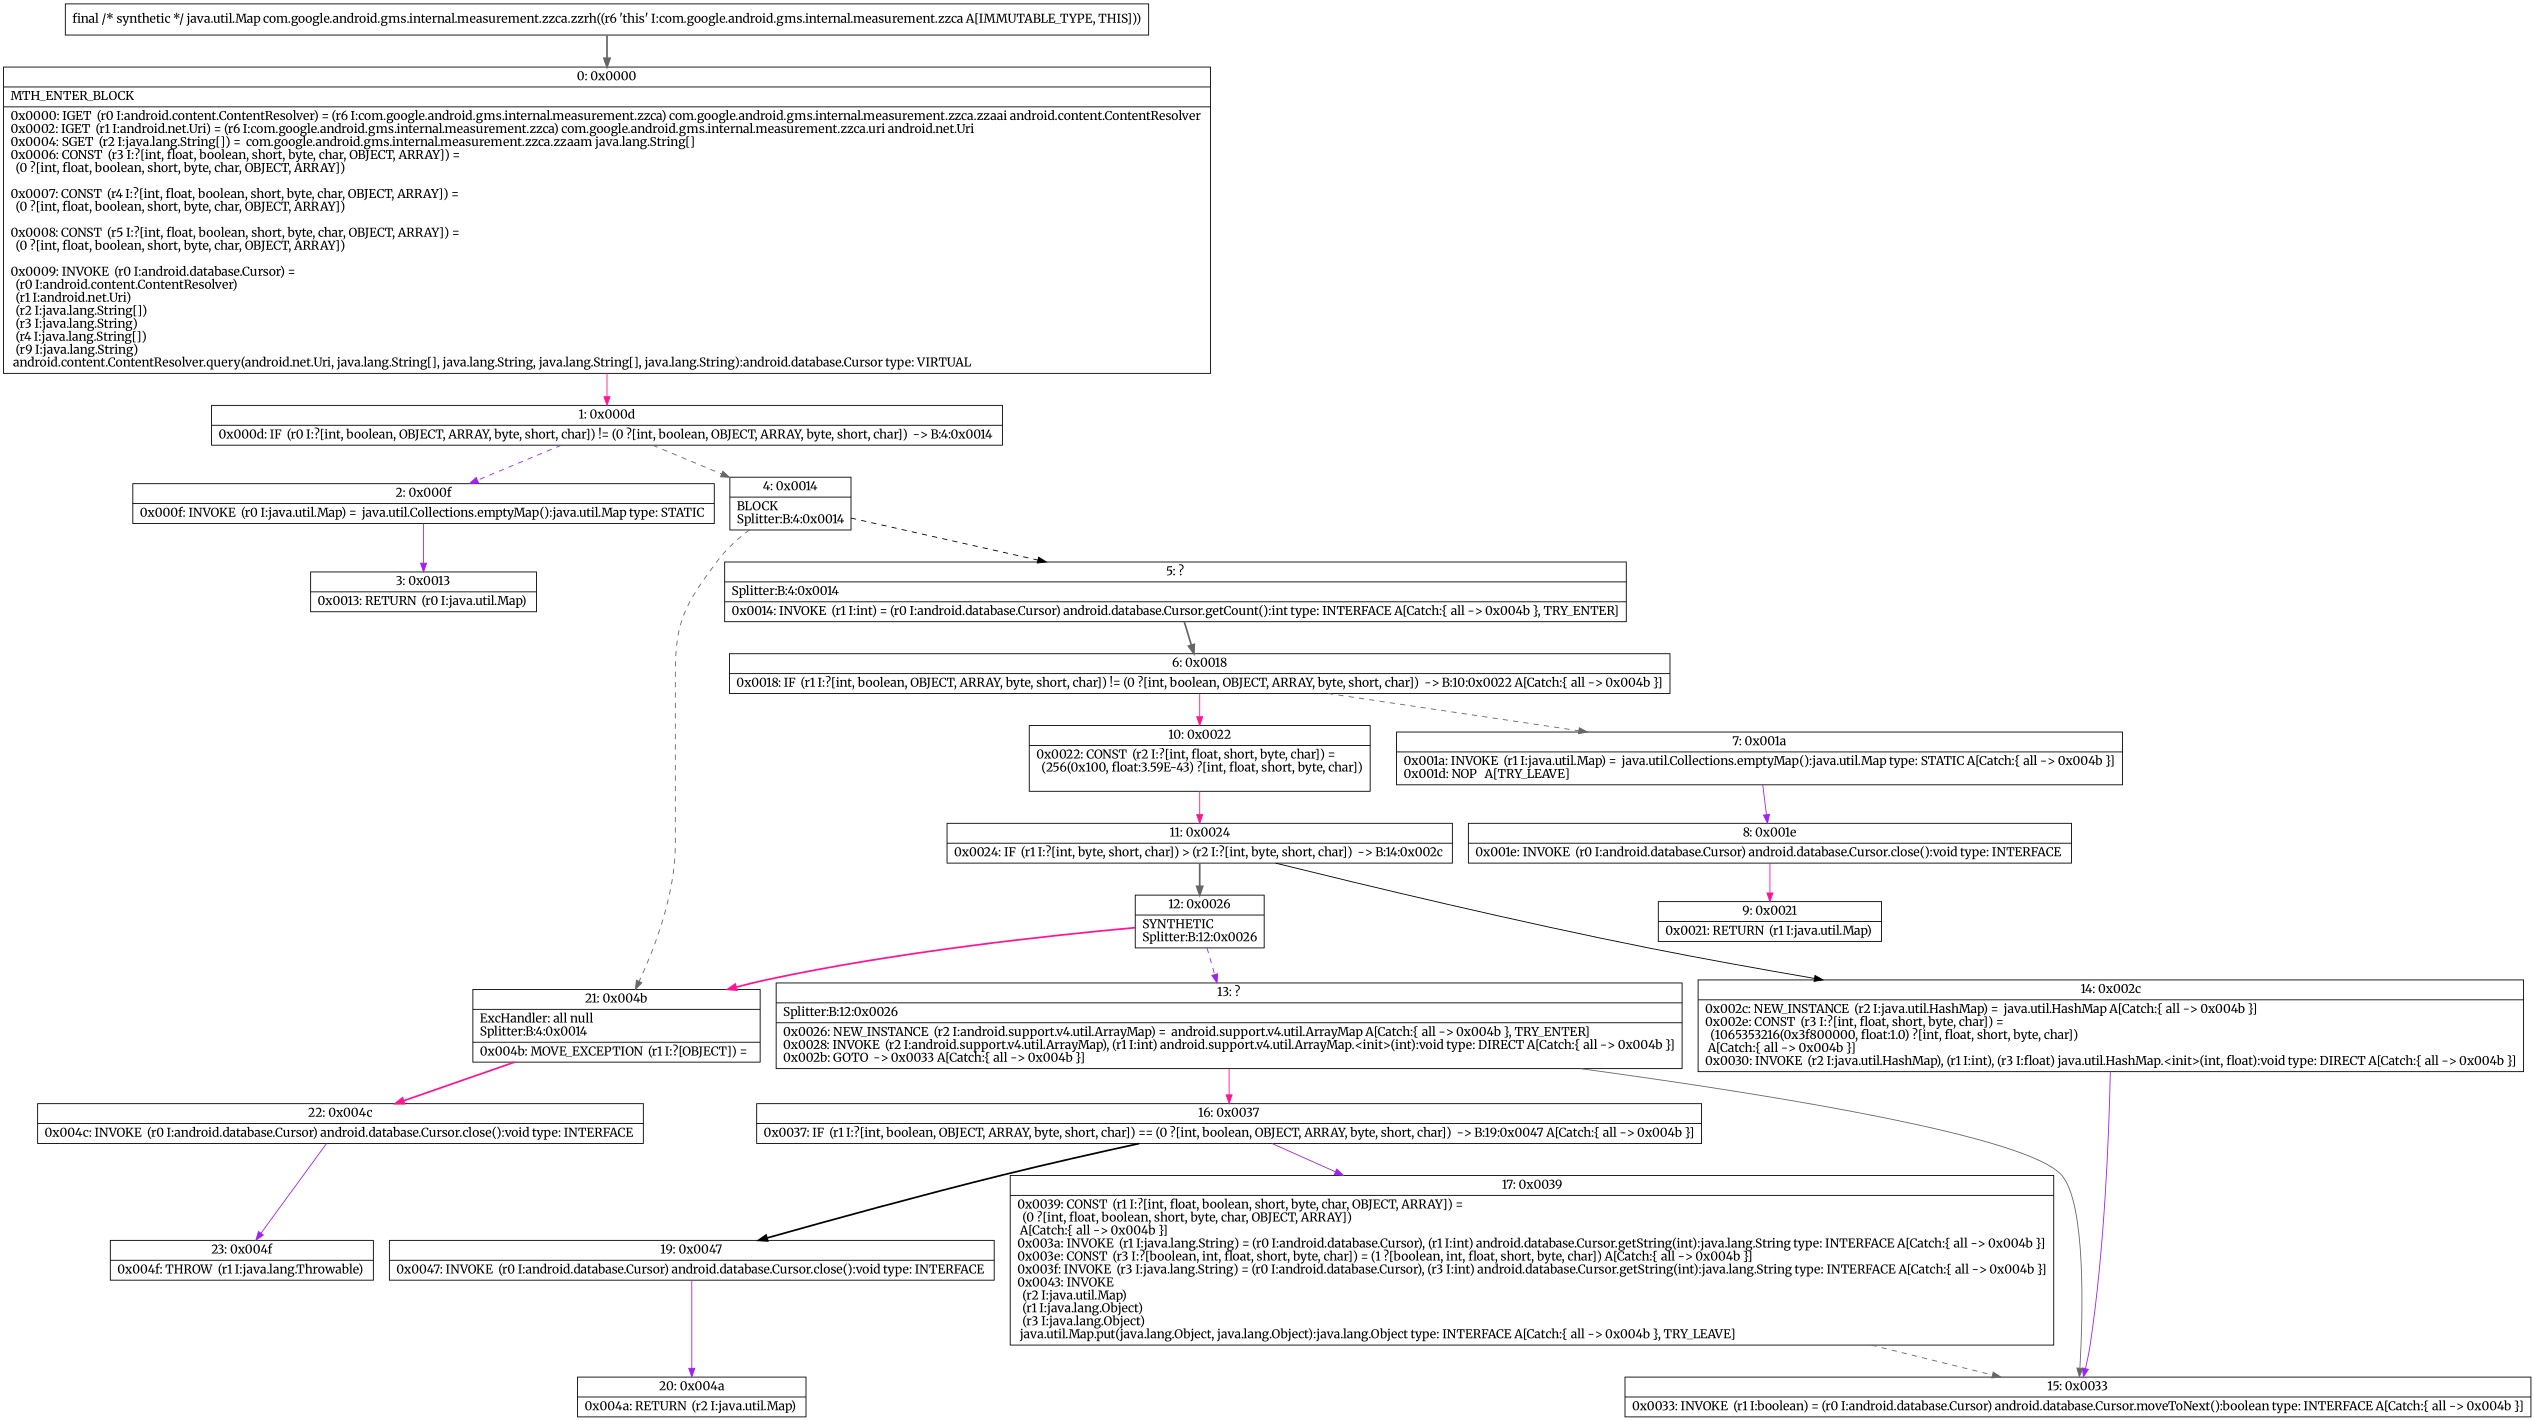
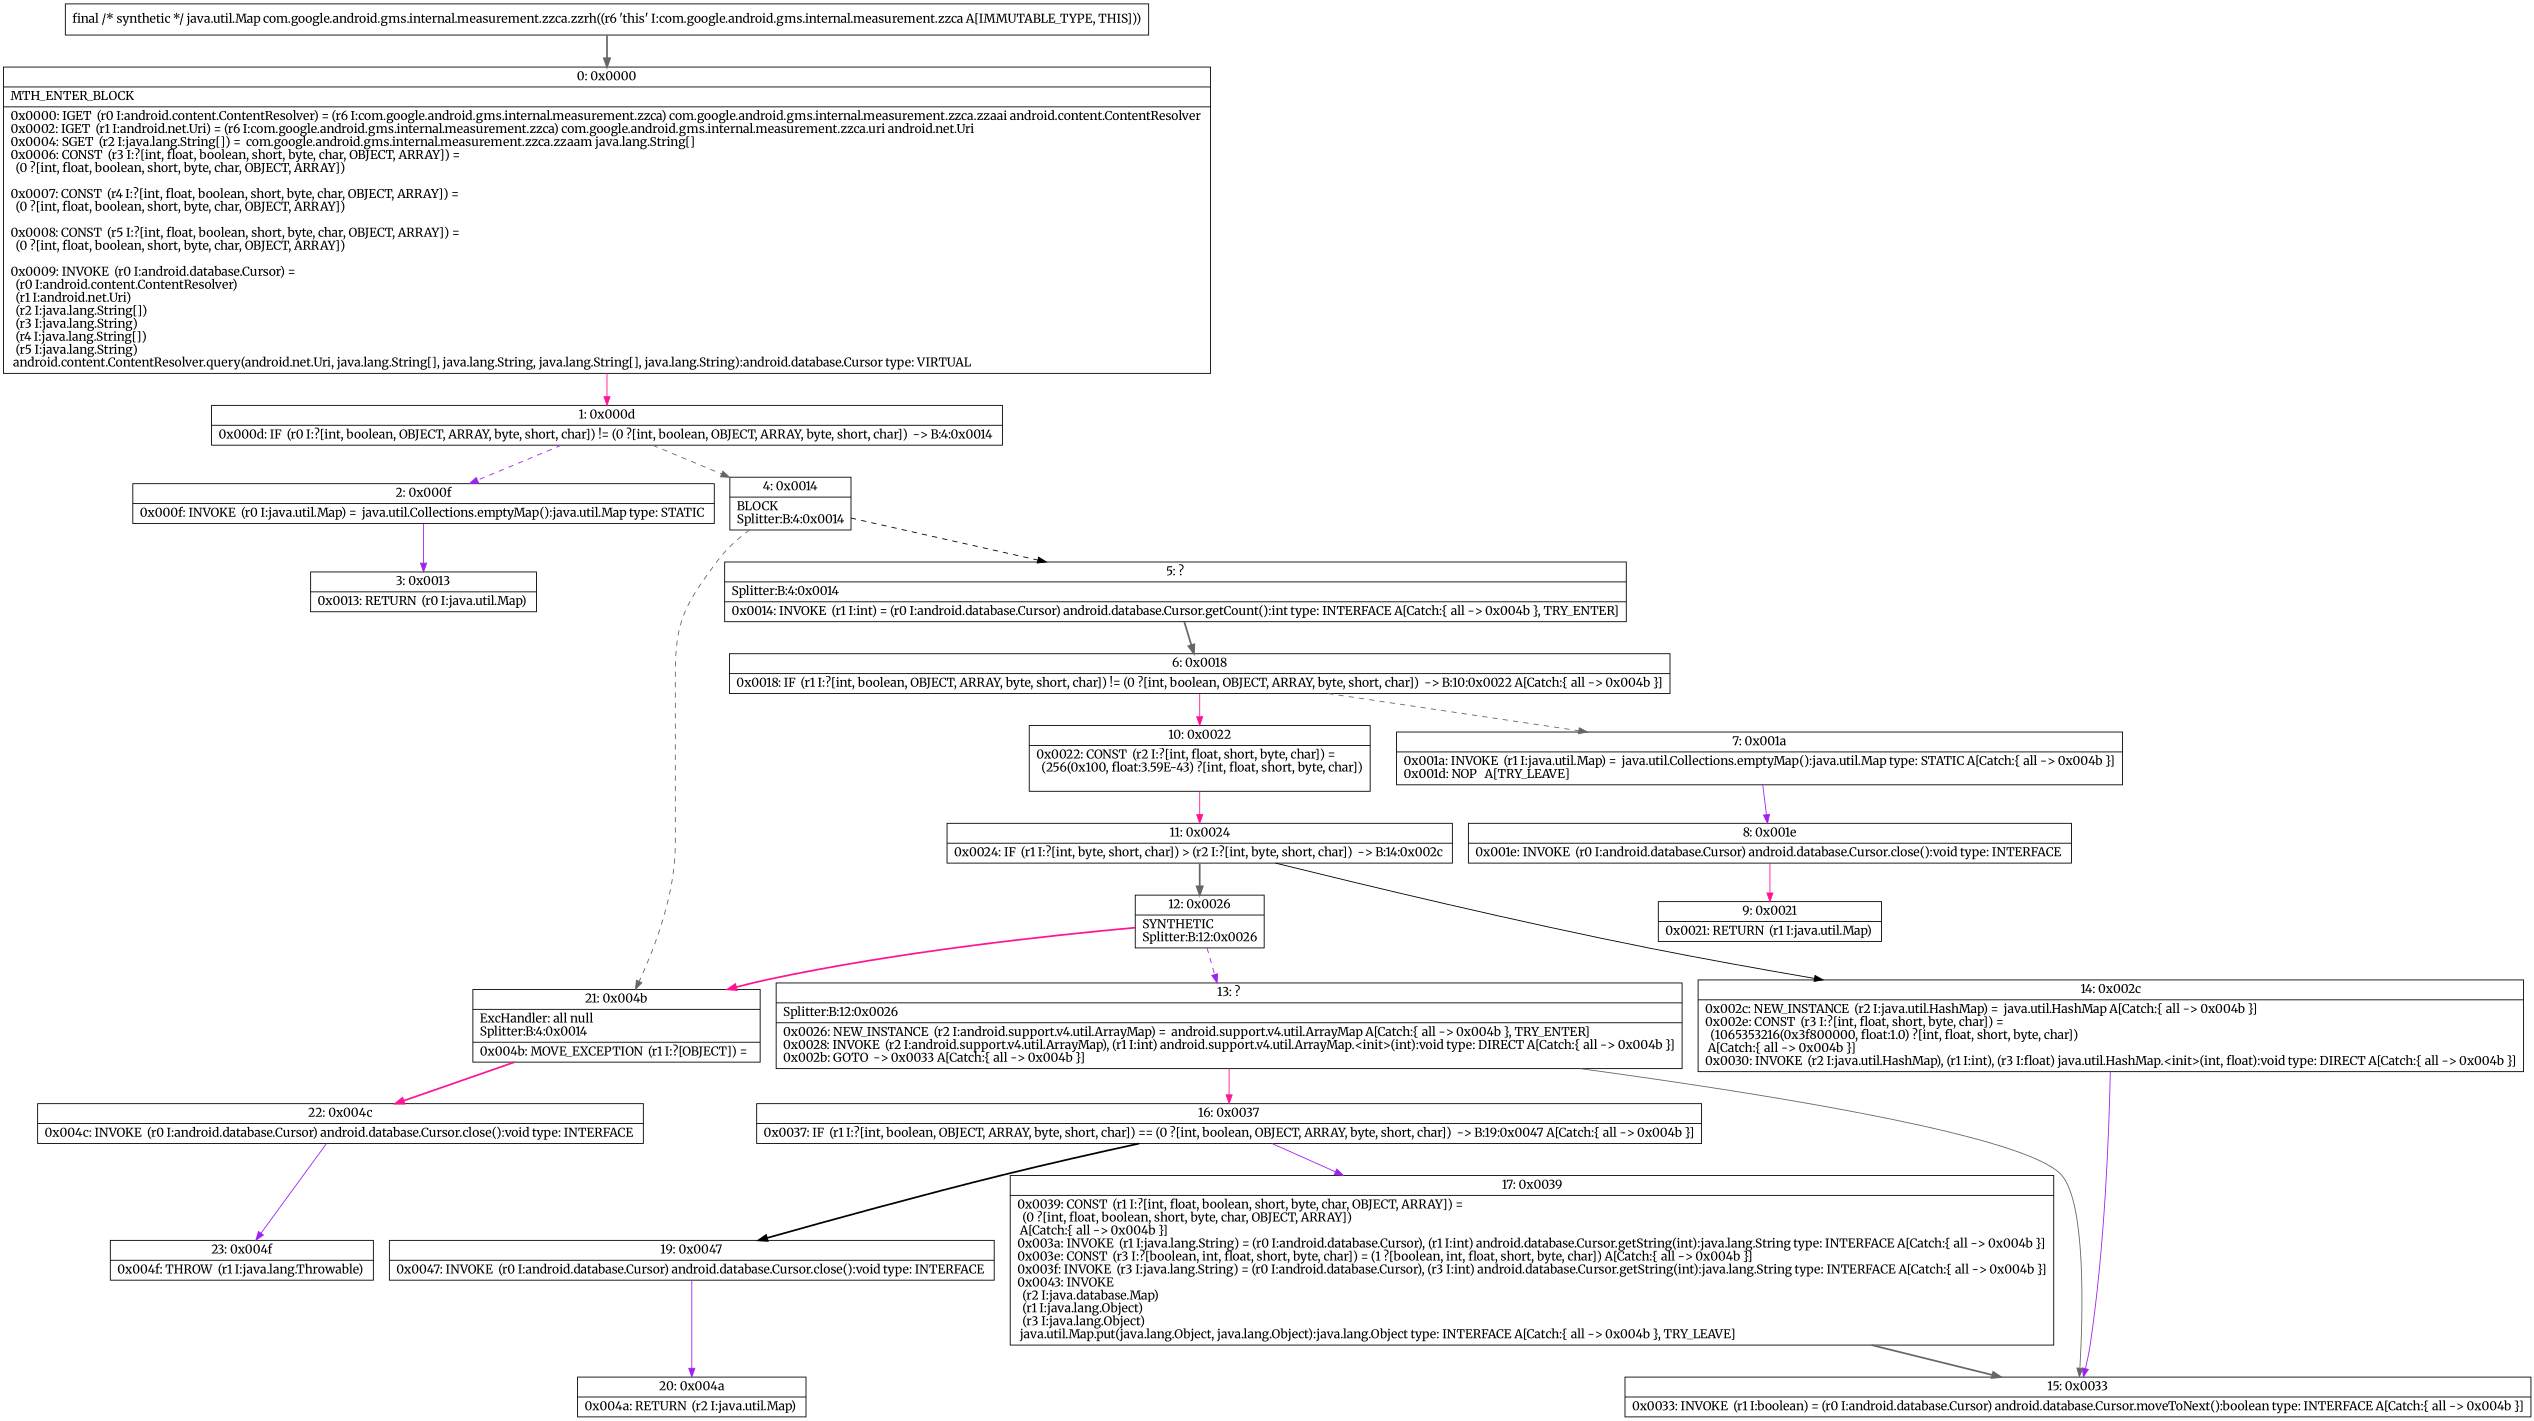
(74, 350) -> (74, 350)
(1072, 1296) -> (1088, 1296)
(1932, 1360) -> (1932, 1360)
